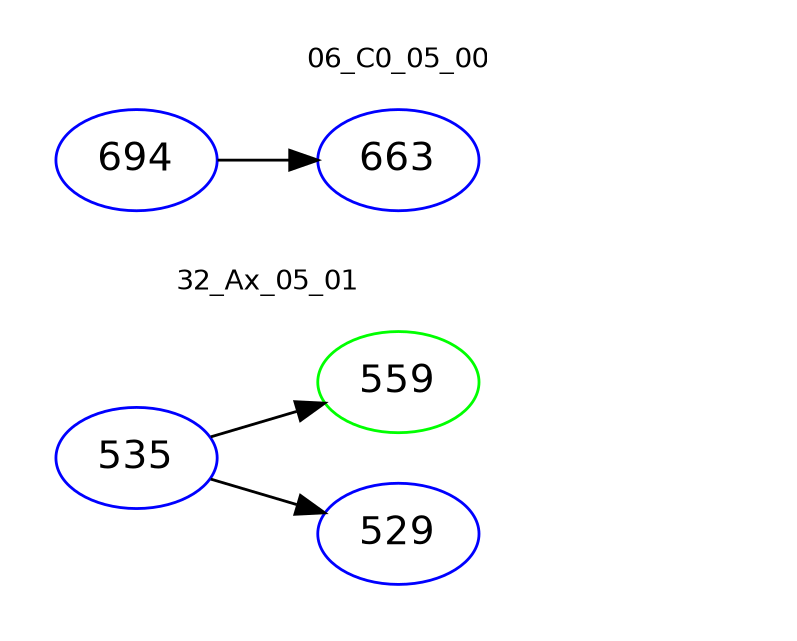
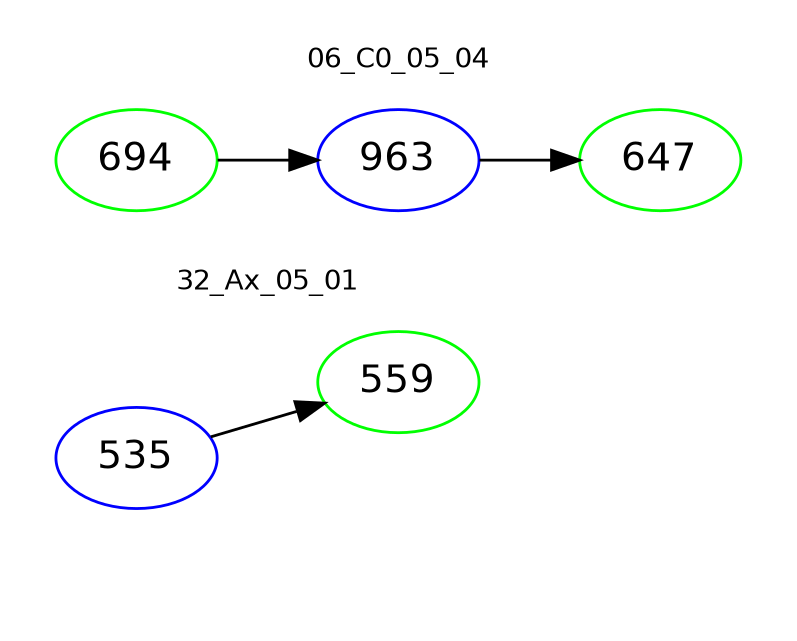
(398, 60) -> (398, 60)
(137, 160) -> (137, 160)
(398, 160) -> (398, 160)
none -> (660, 160)
(398, 534) -> none
